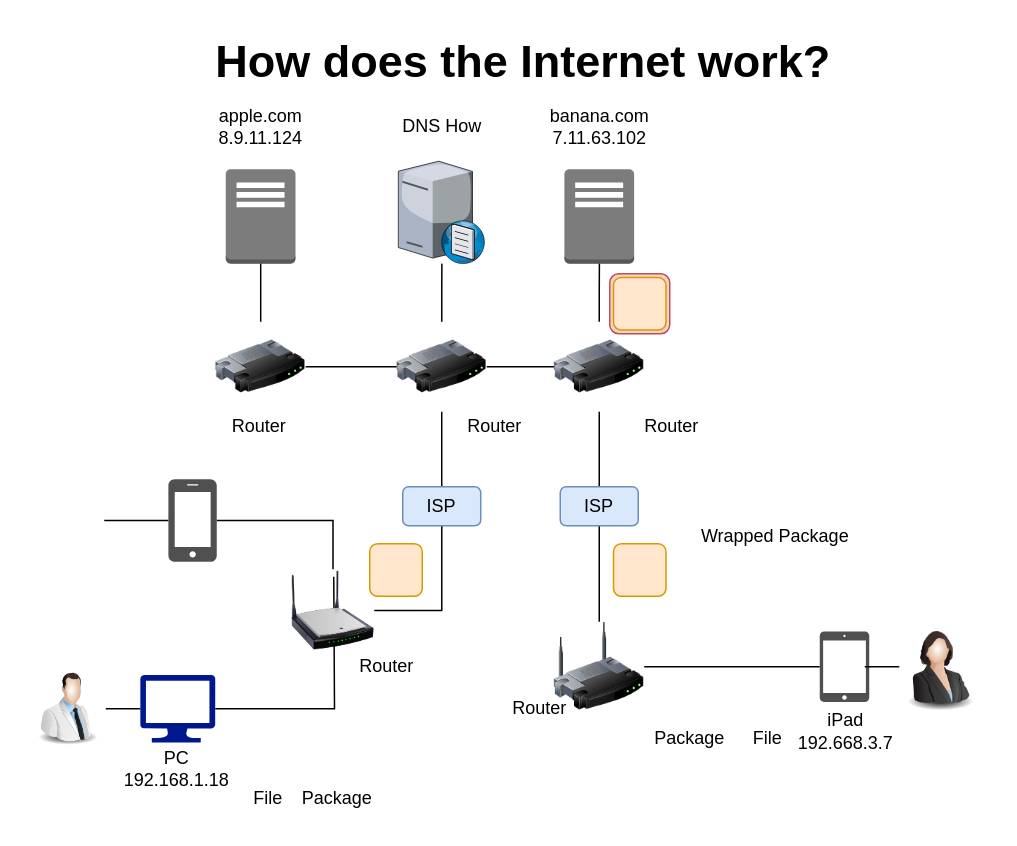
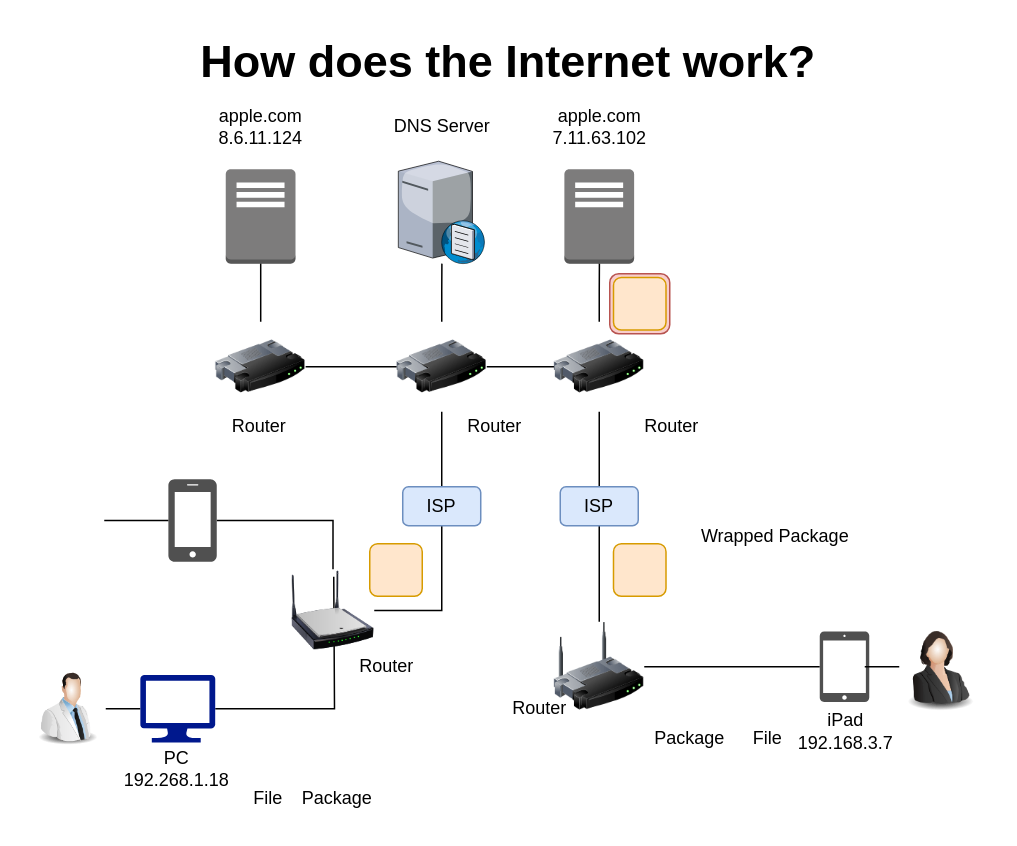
(523, 61) -> (508, 61)
(261, 127) -> (261, 127)
(443, 127) -> (443, 127)
(600, 127) -> (600, 127)
(846, 731) -> (846, 731)
(177, 769) -> (177, 769)
